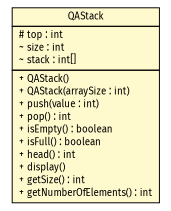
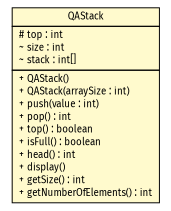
(66, 130) -> (56, 130)
